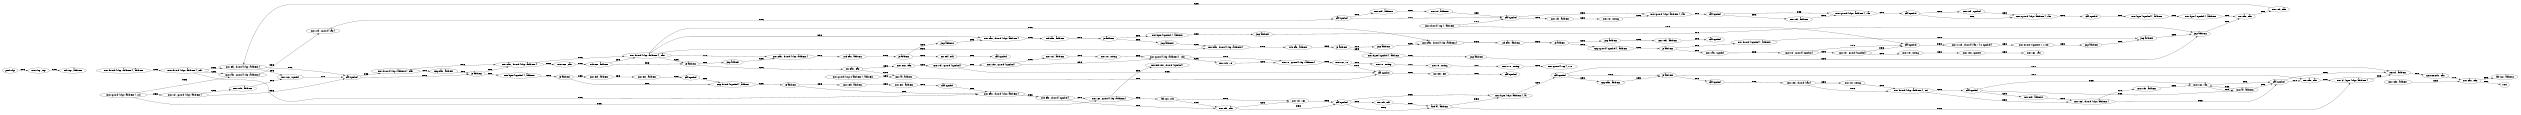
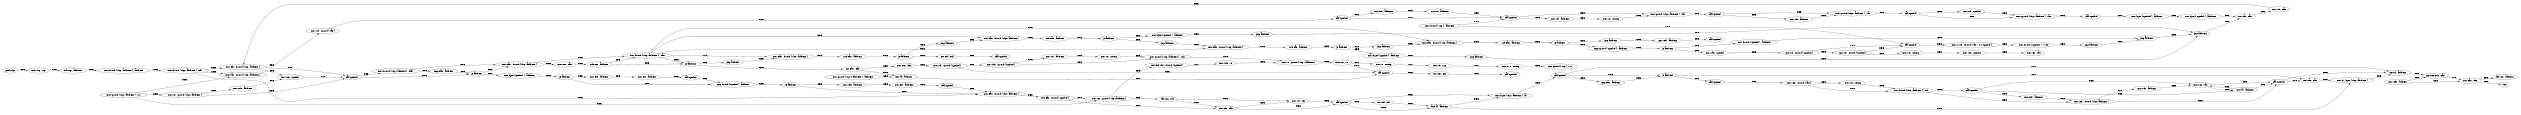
(1200, 60) -> (1202, 65)
(1440, 66) -> (1440, 66)
none -> (91, 71)
none -> (2416, 79)
